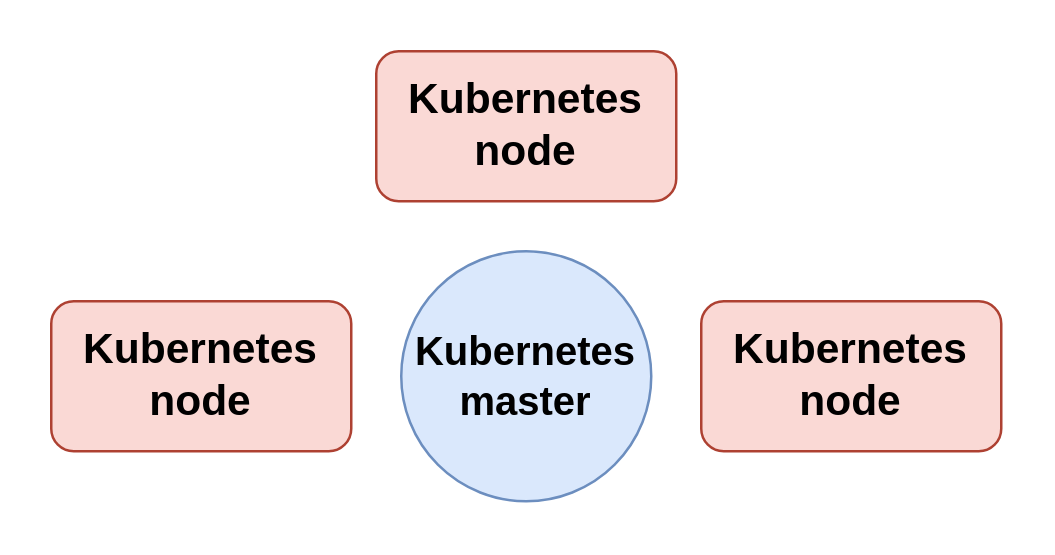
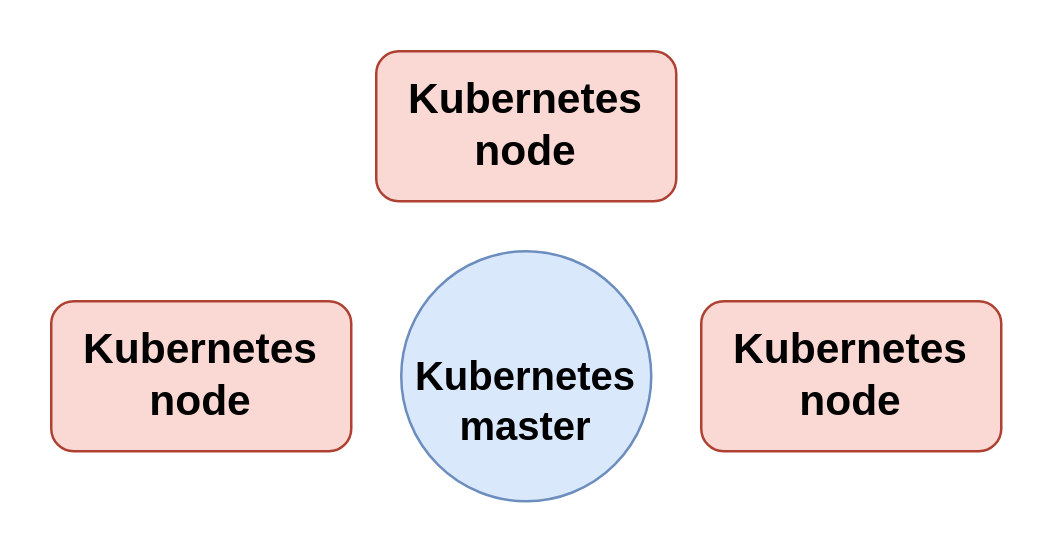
(526, 376) -> (526, 401)
